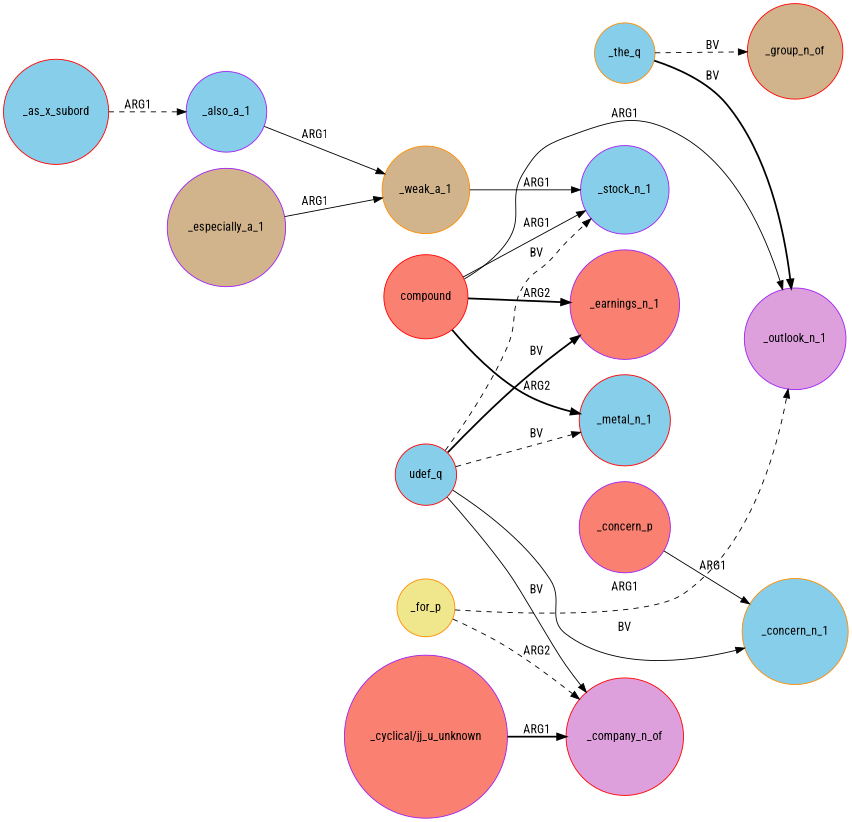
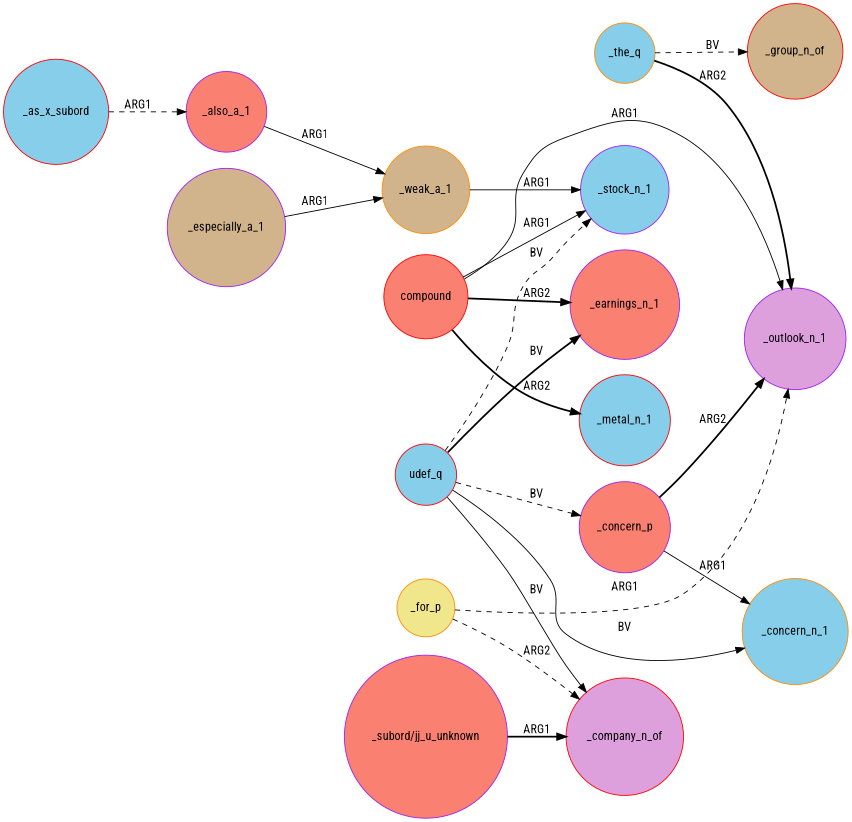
(713, 76) -> (713, 76)
(226, 112) -> (226, 112)
none -> (711, 443)
(514, 451) -> (514, 498)
(426, 737) -> (426, 737)
